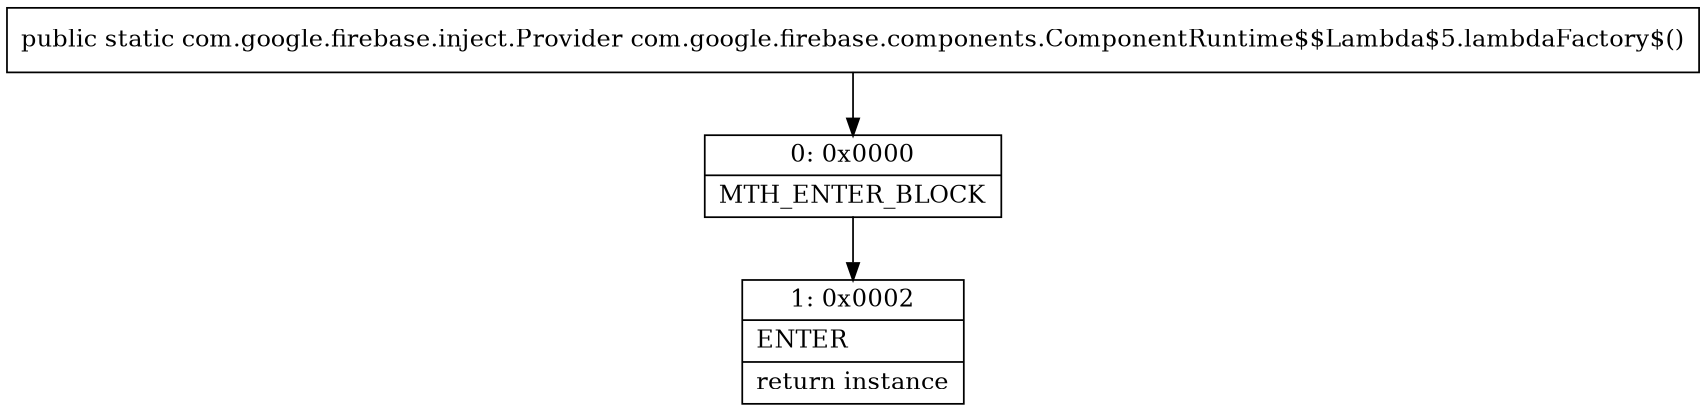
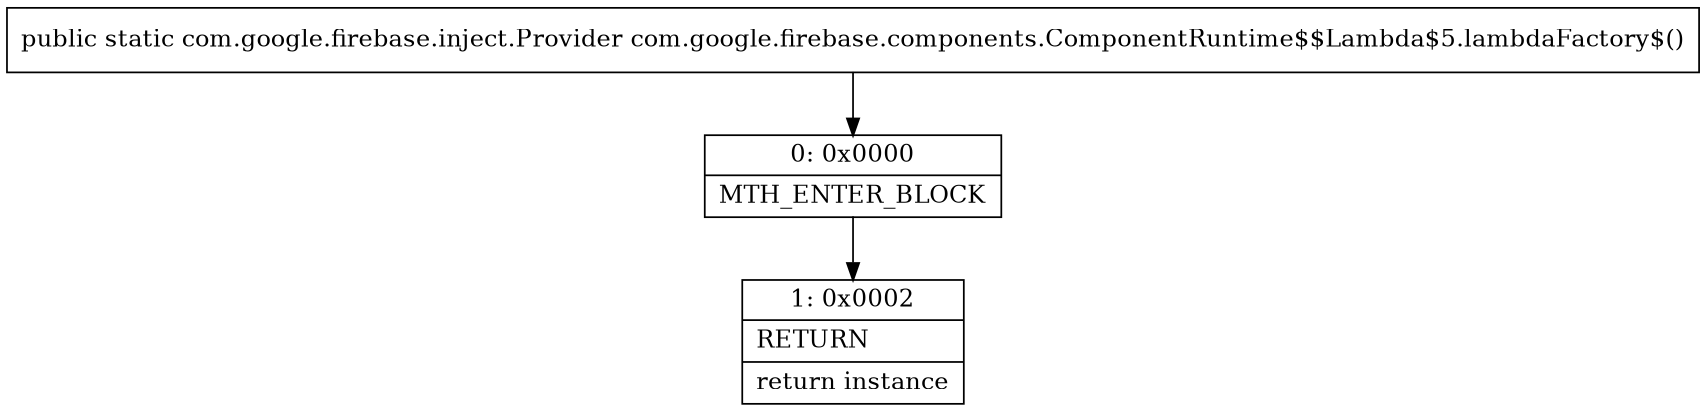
(802, 340) -> (813, 340)
